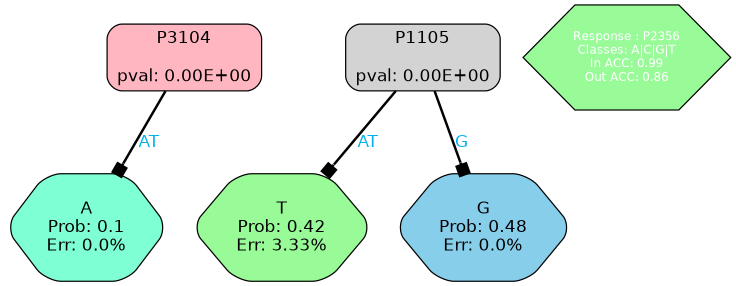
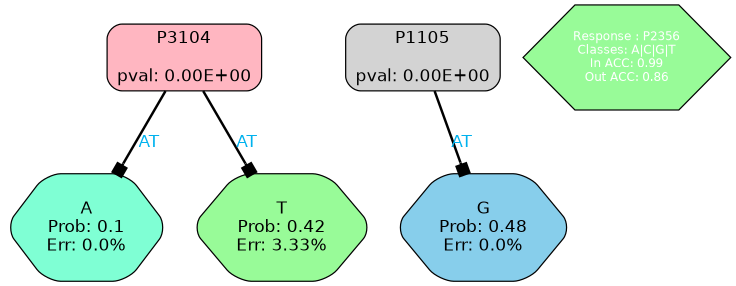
(365, 128) -> (224, 127)
(462, 142) -> (462, 142)
